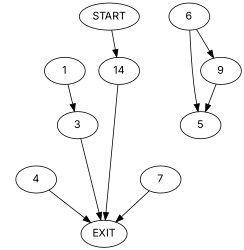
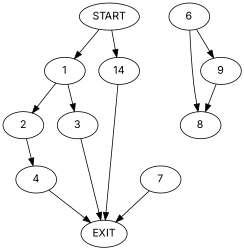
none -> (89, 41)
none -> (23, 125)
(201, 125) -> (201, 125)
